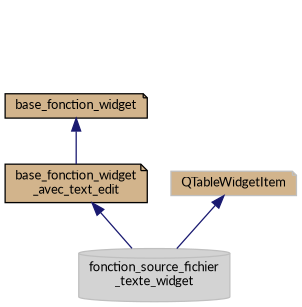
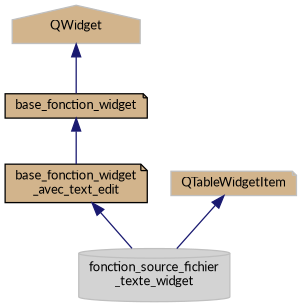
none -> (76, 26)
